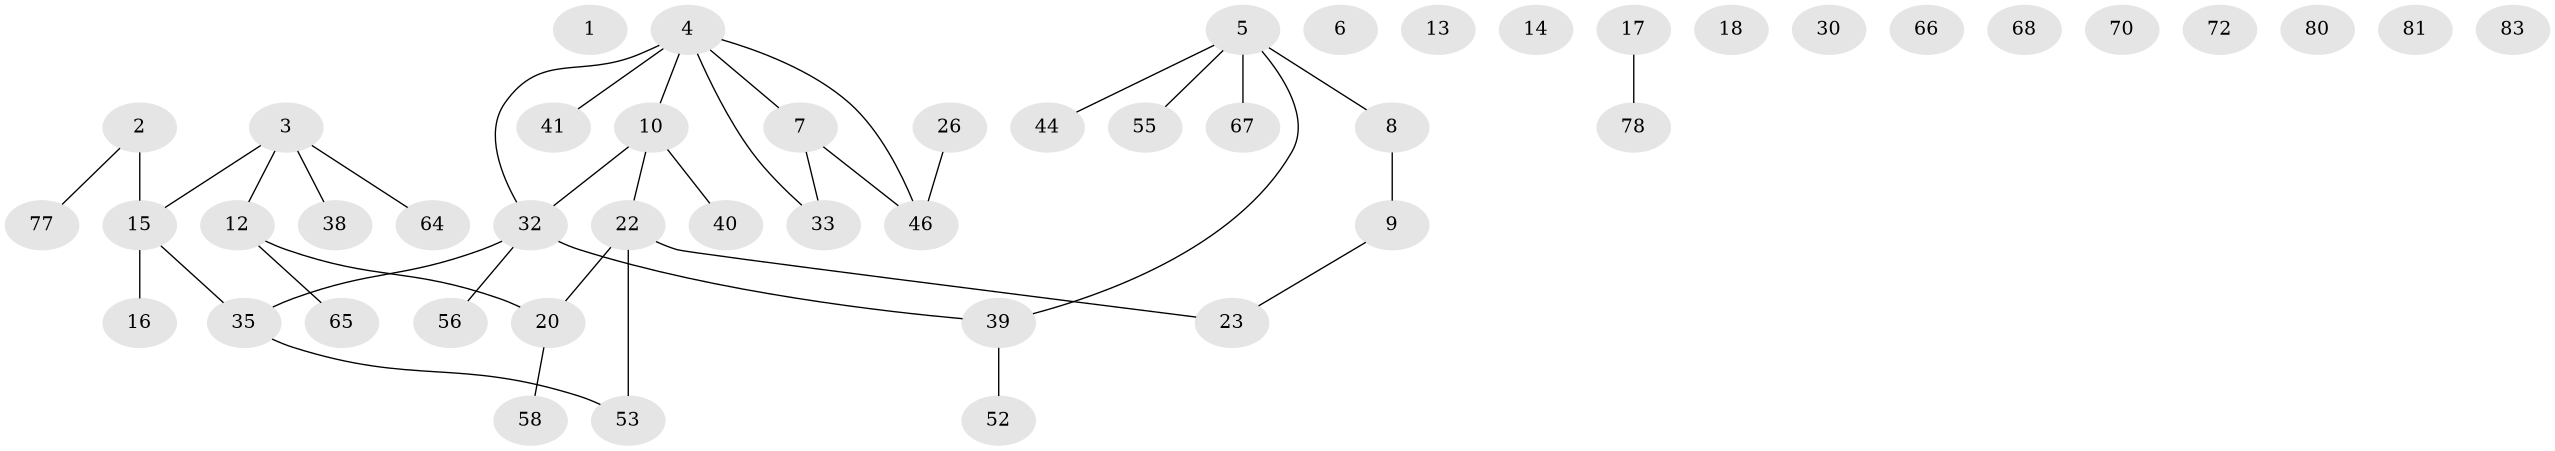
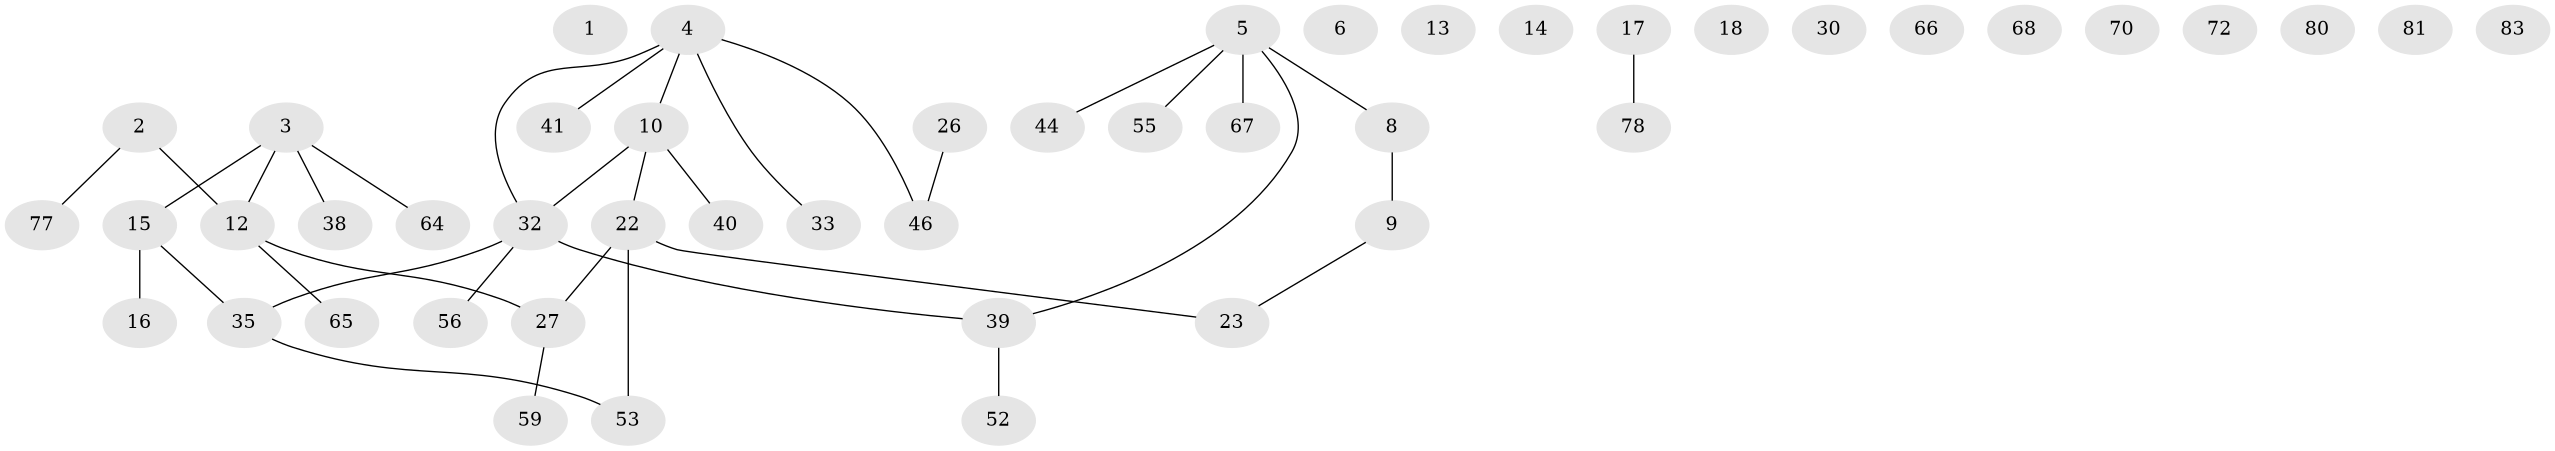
(801, 128) -> none
(140, 177) -> (188, 176)
(548, 323) -> (548, 323)
(531, 421) -> (531, 421)
